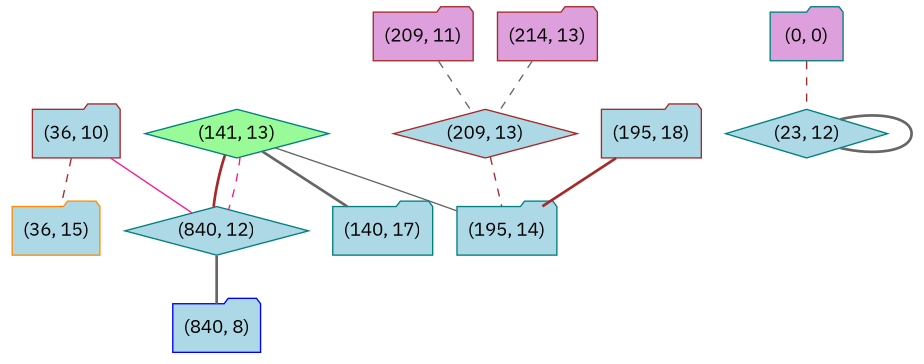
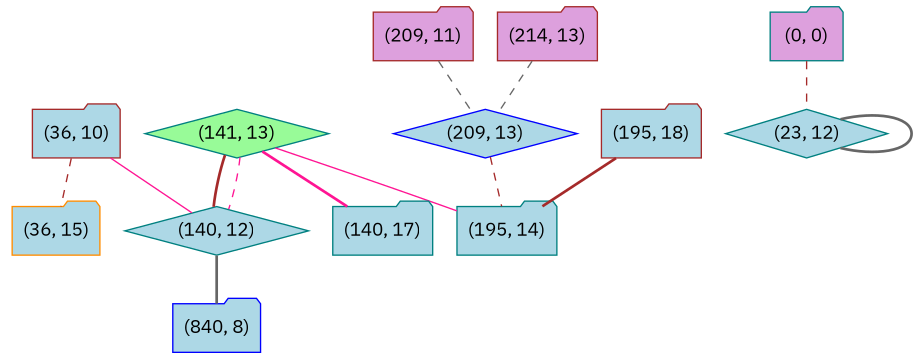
(485, 134) -> (485, 134)
(305, 179) -> (305, 179)
(366, 179) -> (366, 179)
(217, 231) -> (217, 231)
